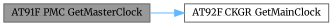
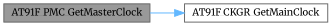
(257, 13) -> (256, 13)
